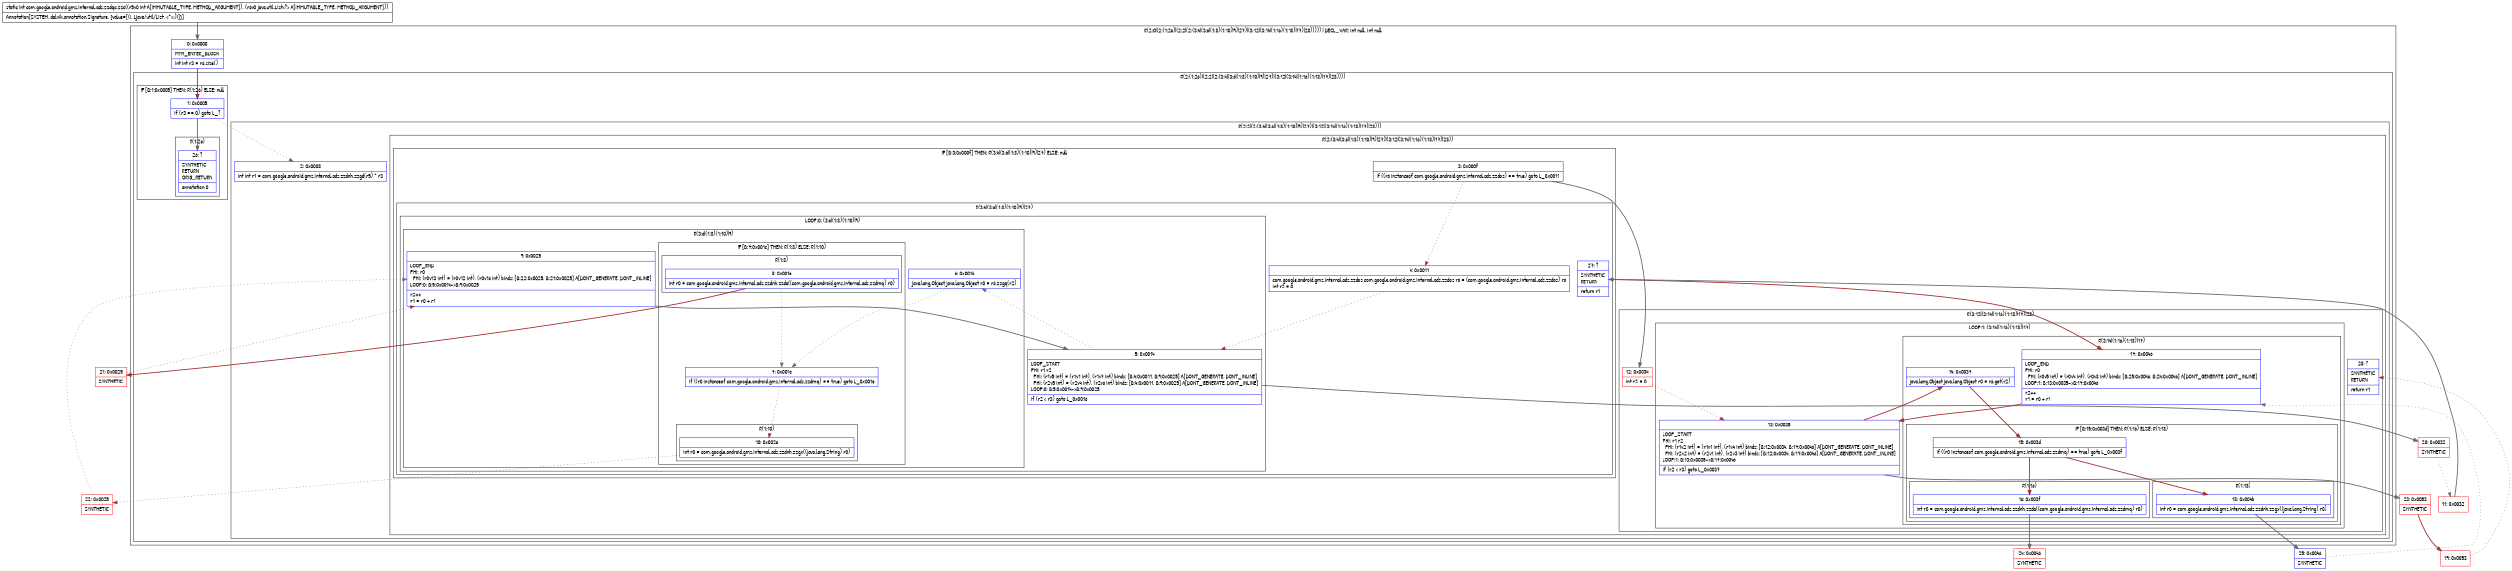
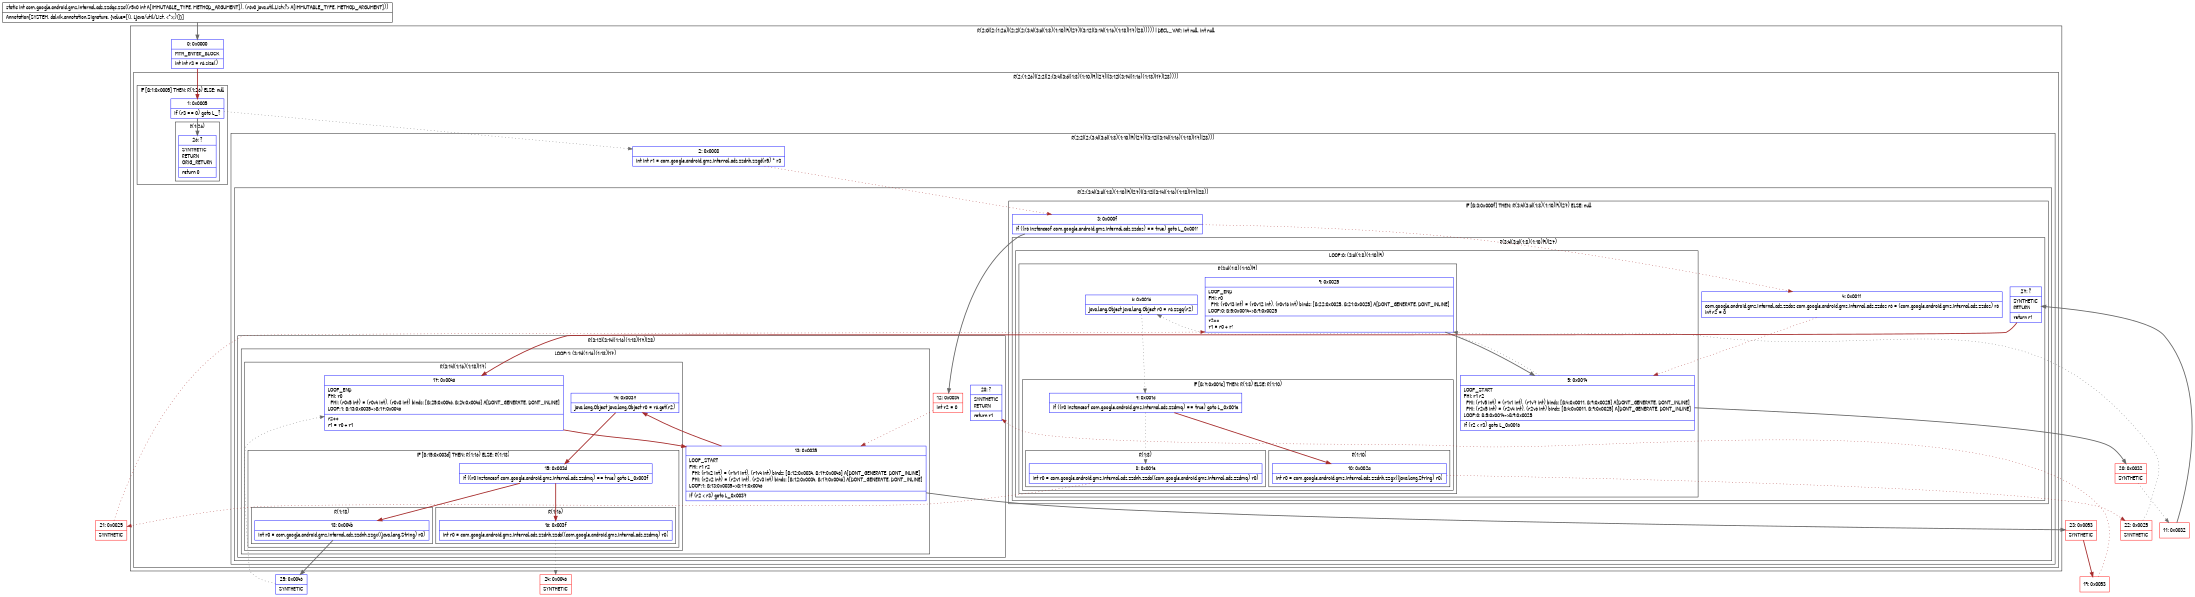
(195, 187) -> (191, 172)
none -> (913, 191)
(782, 326) -> (1146, 436)
(440, 340) -> (709, 506)
(775, 410) -> (1250, 438)
(2030, 529) -> (556, 555)
